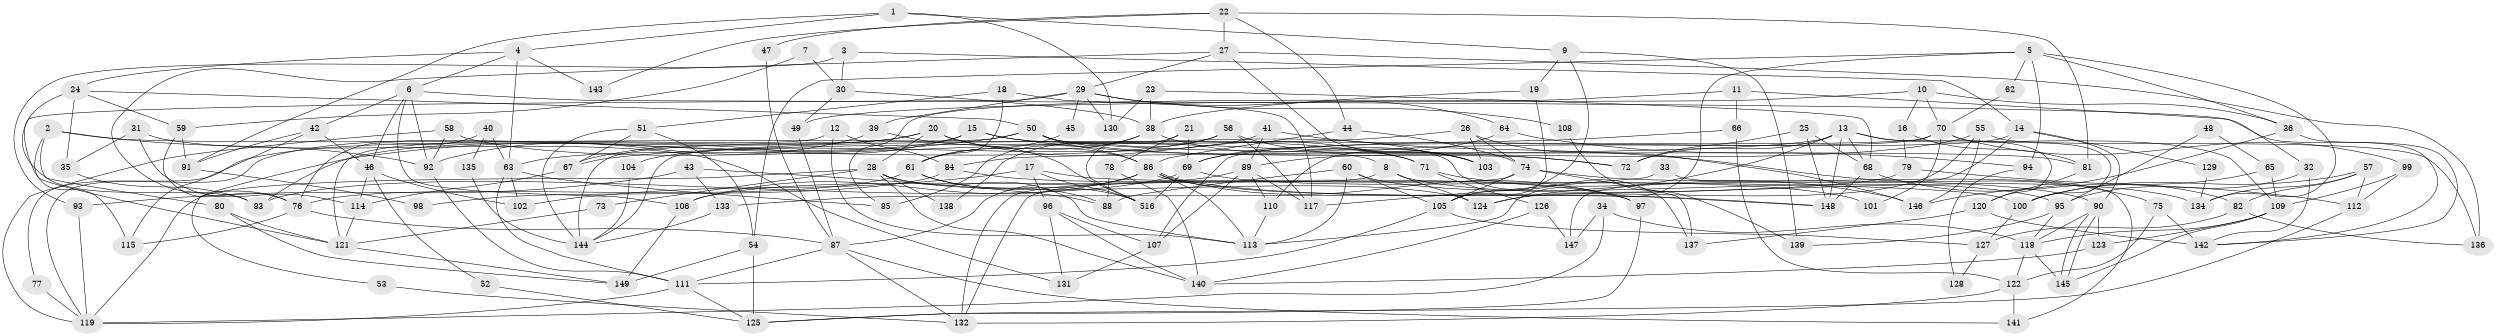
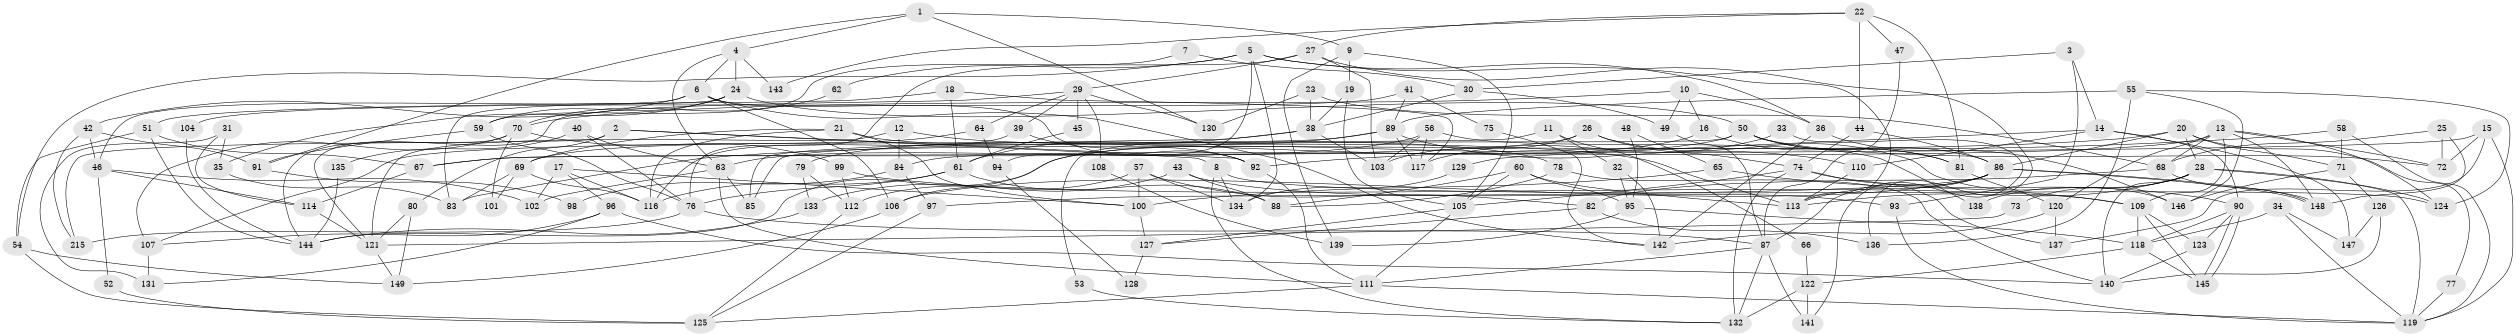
(1578, 139) -> none
(2082, 147) -> (995, 192)
(1147, 207) -> (651, 207)
(128, 246) -> (78, 246)
(2100, 265) -> none
